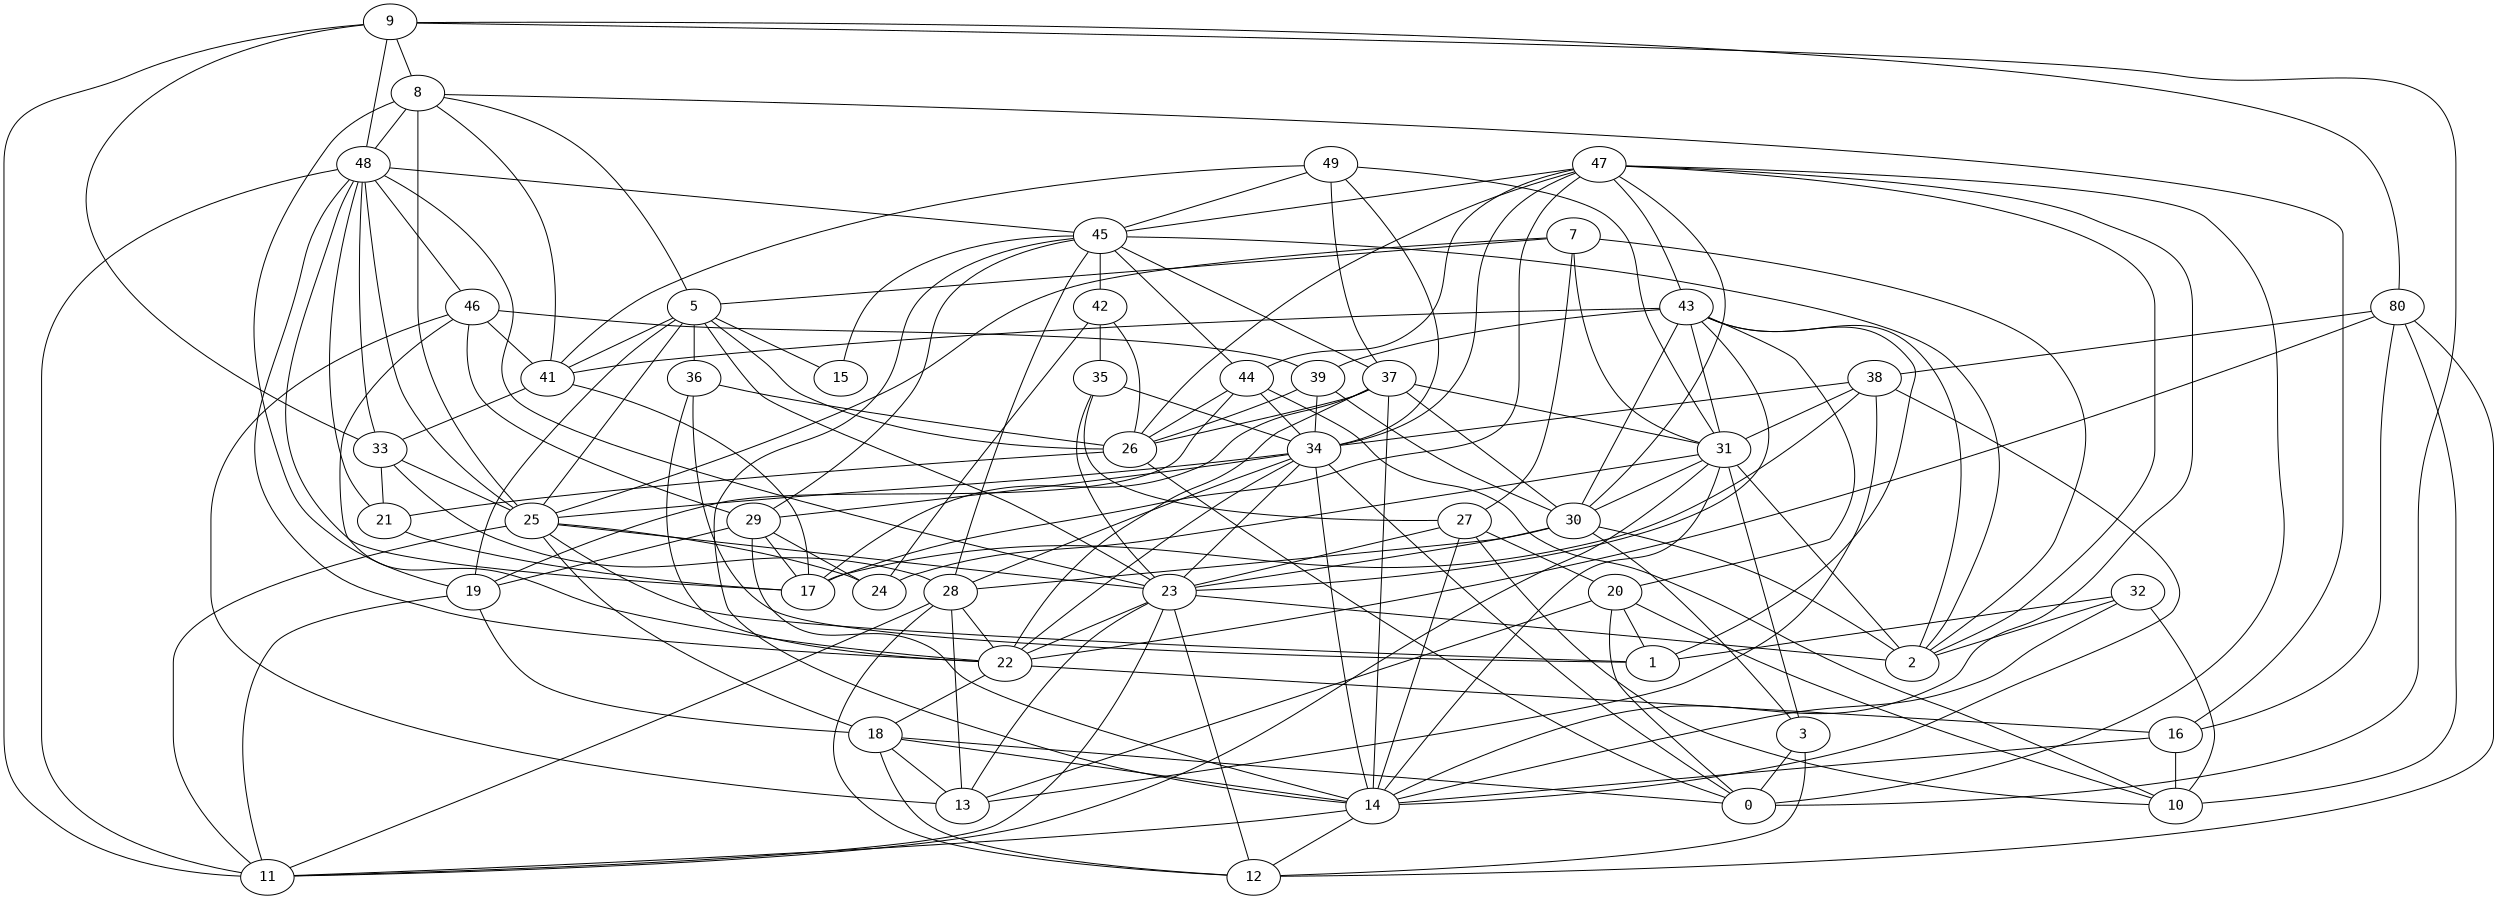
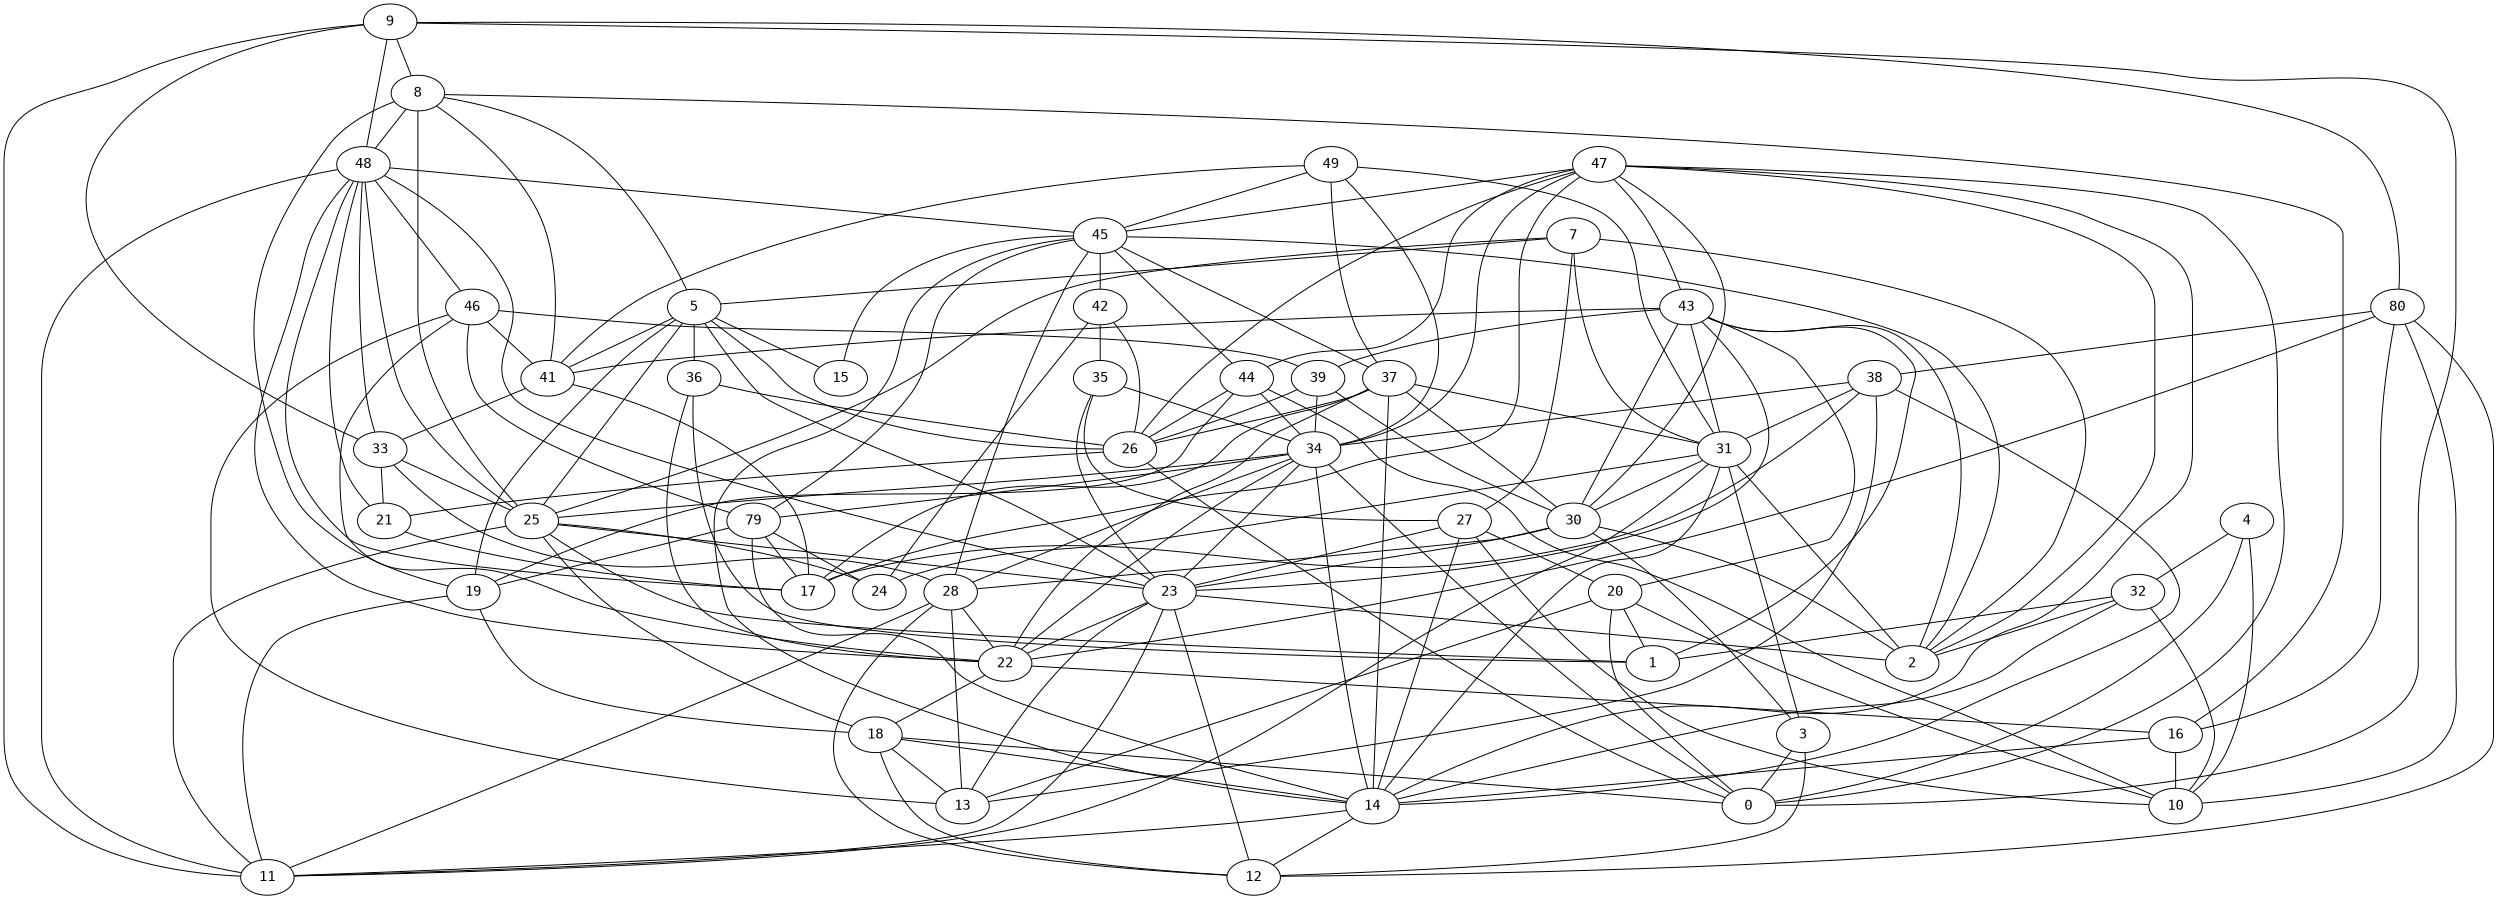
(754, 521) -> (754, 521)
none -> (2247, 521)
